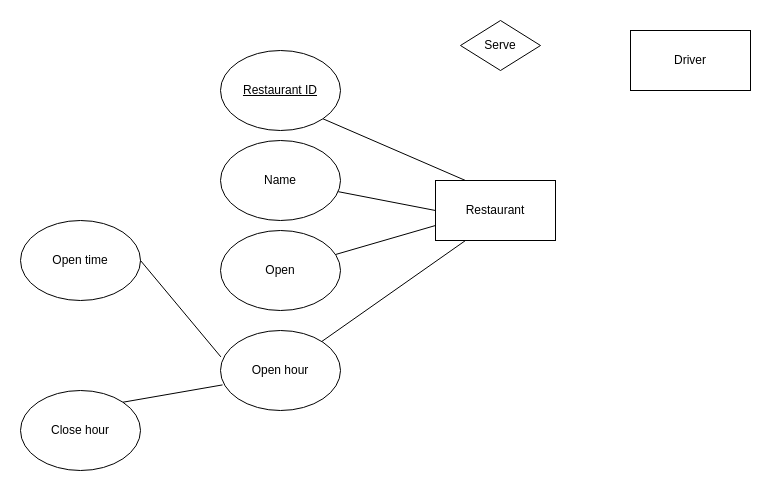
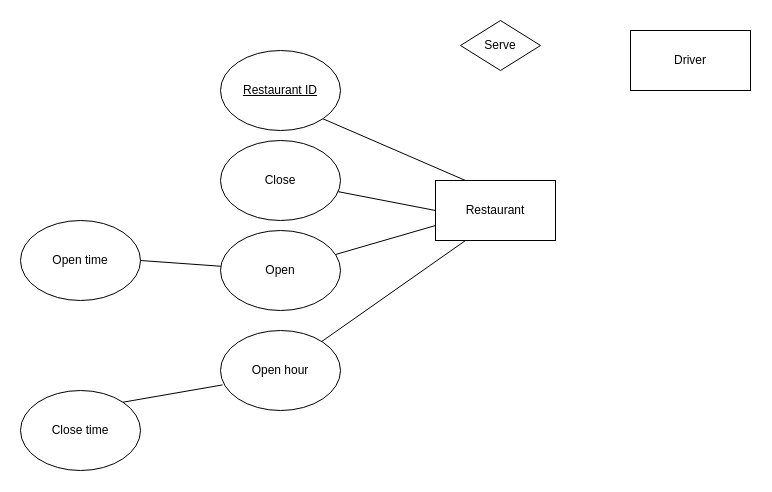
(281, 181) -> (281, 181)
(180, 308) -> (181, 263)
(81, 431) -> (81, 431)
